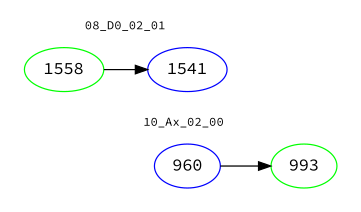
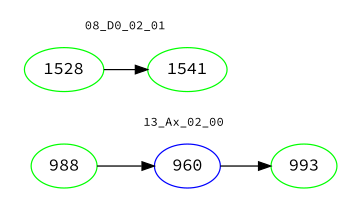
(64, 70) -> (64, 70)
(187, 70) -> (187, 70)
(184, 123) -> (184, 123)
none -> (64, 166)
